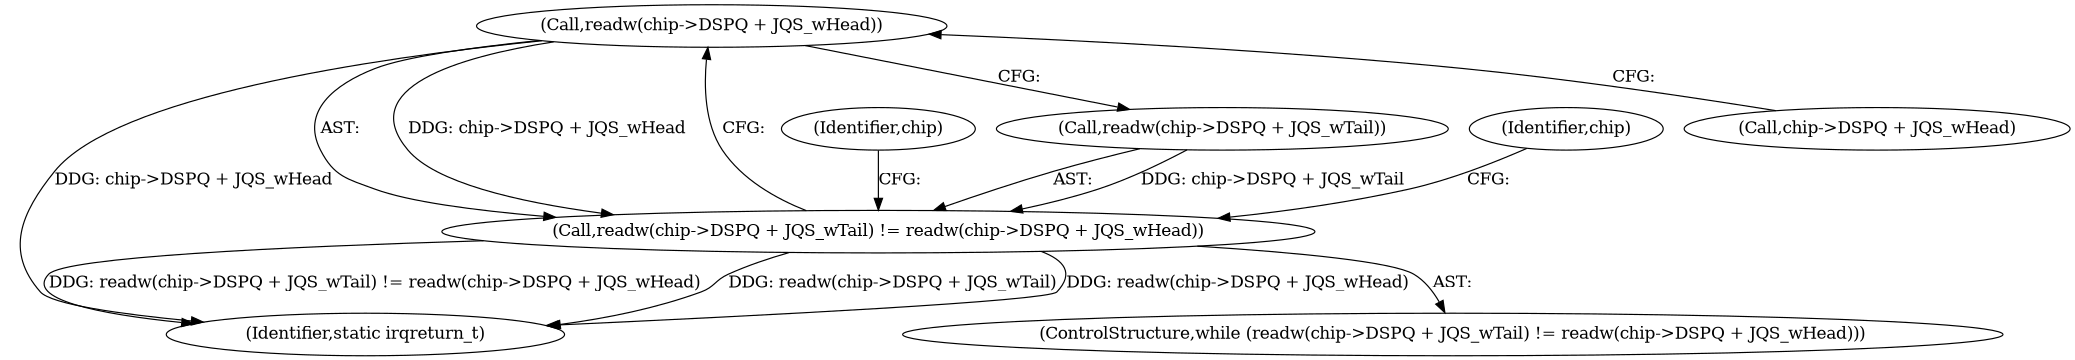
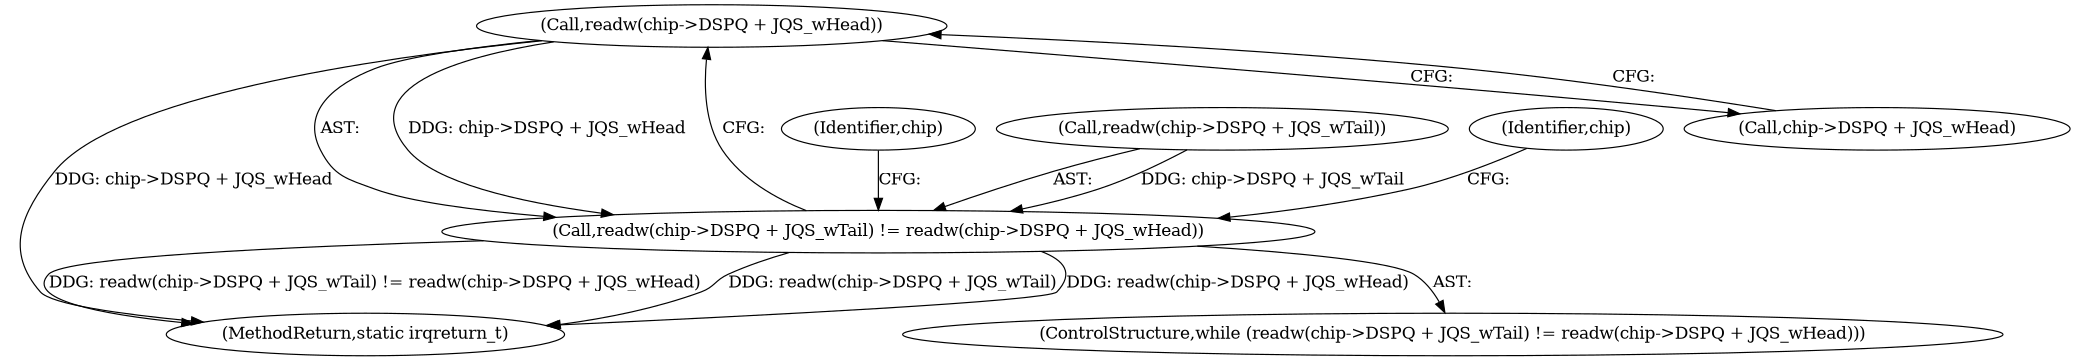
(961, 76) -> (1305, 75)
(365, 334) -> (365, 334)
